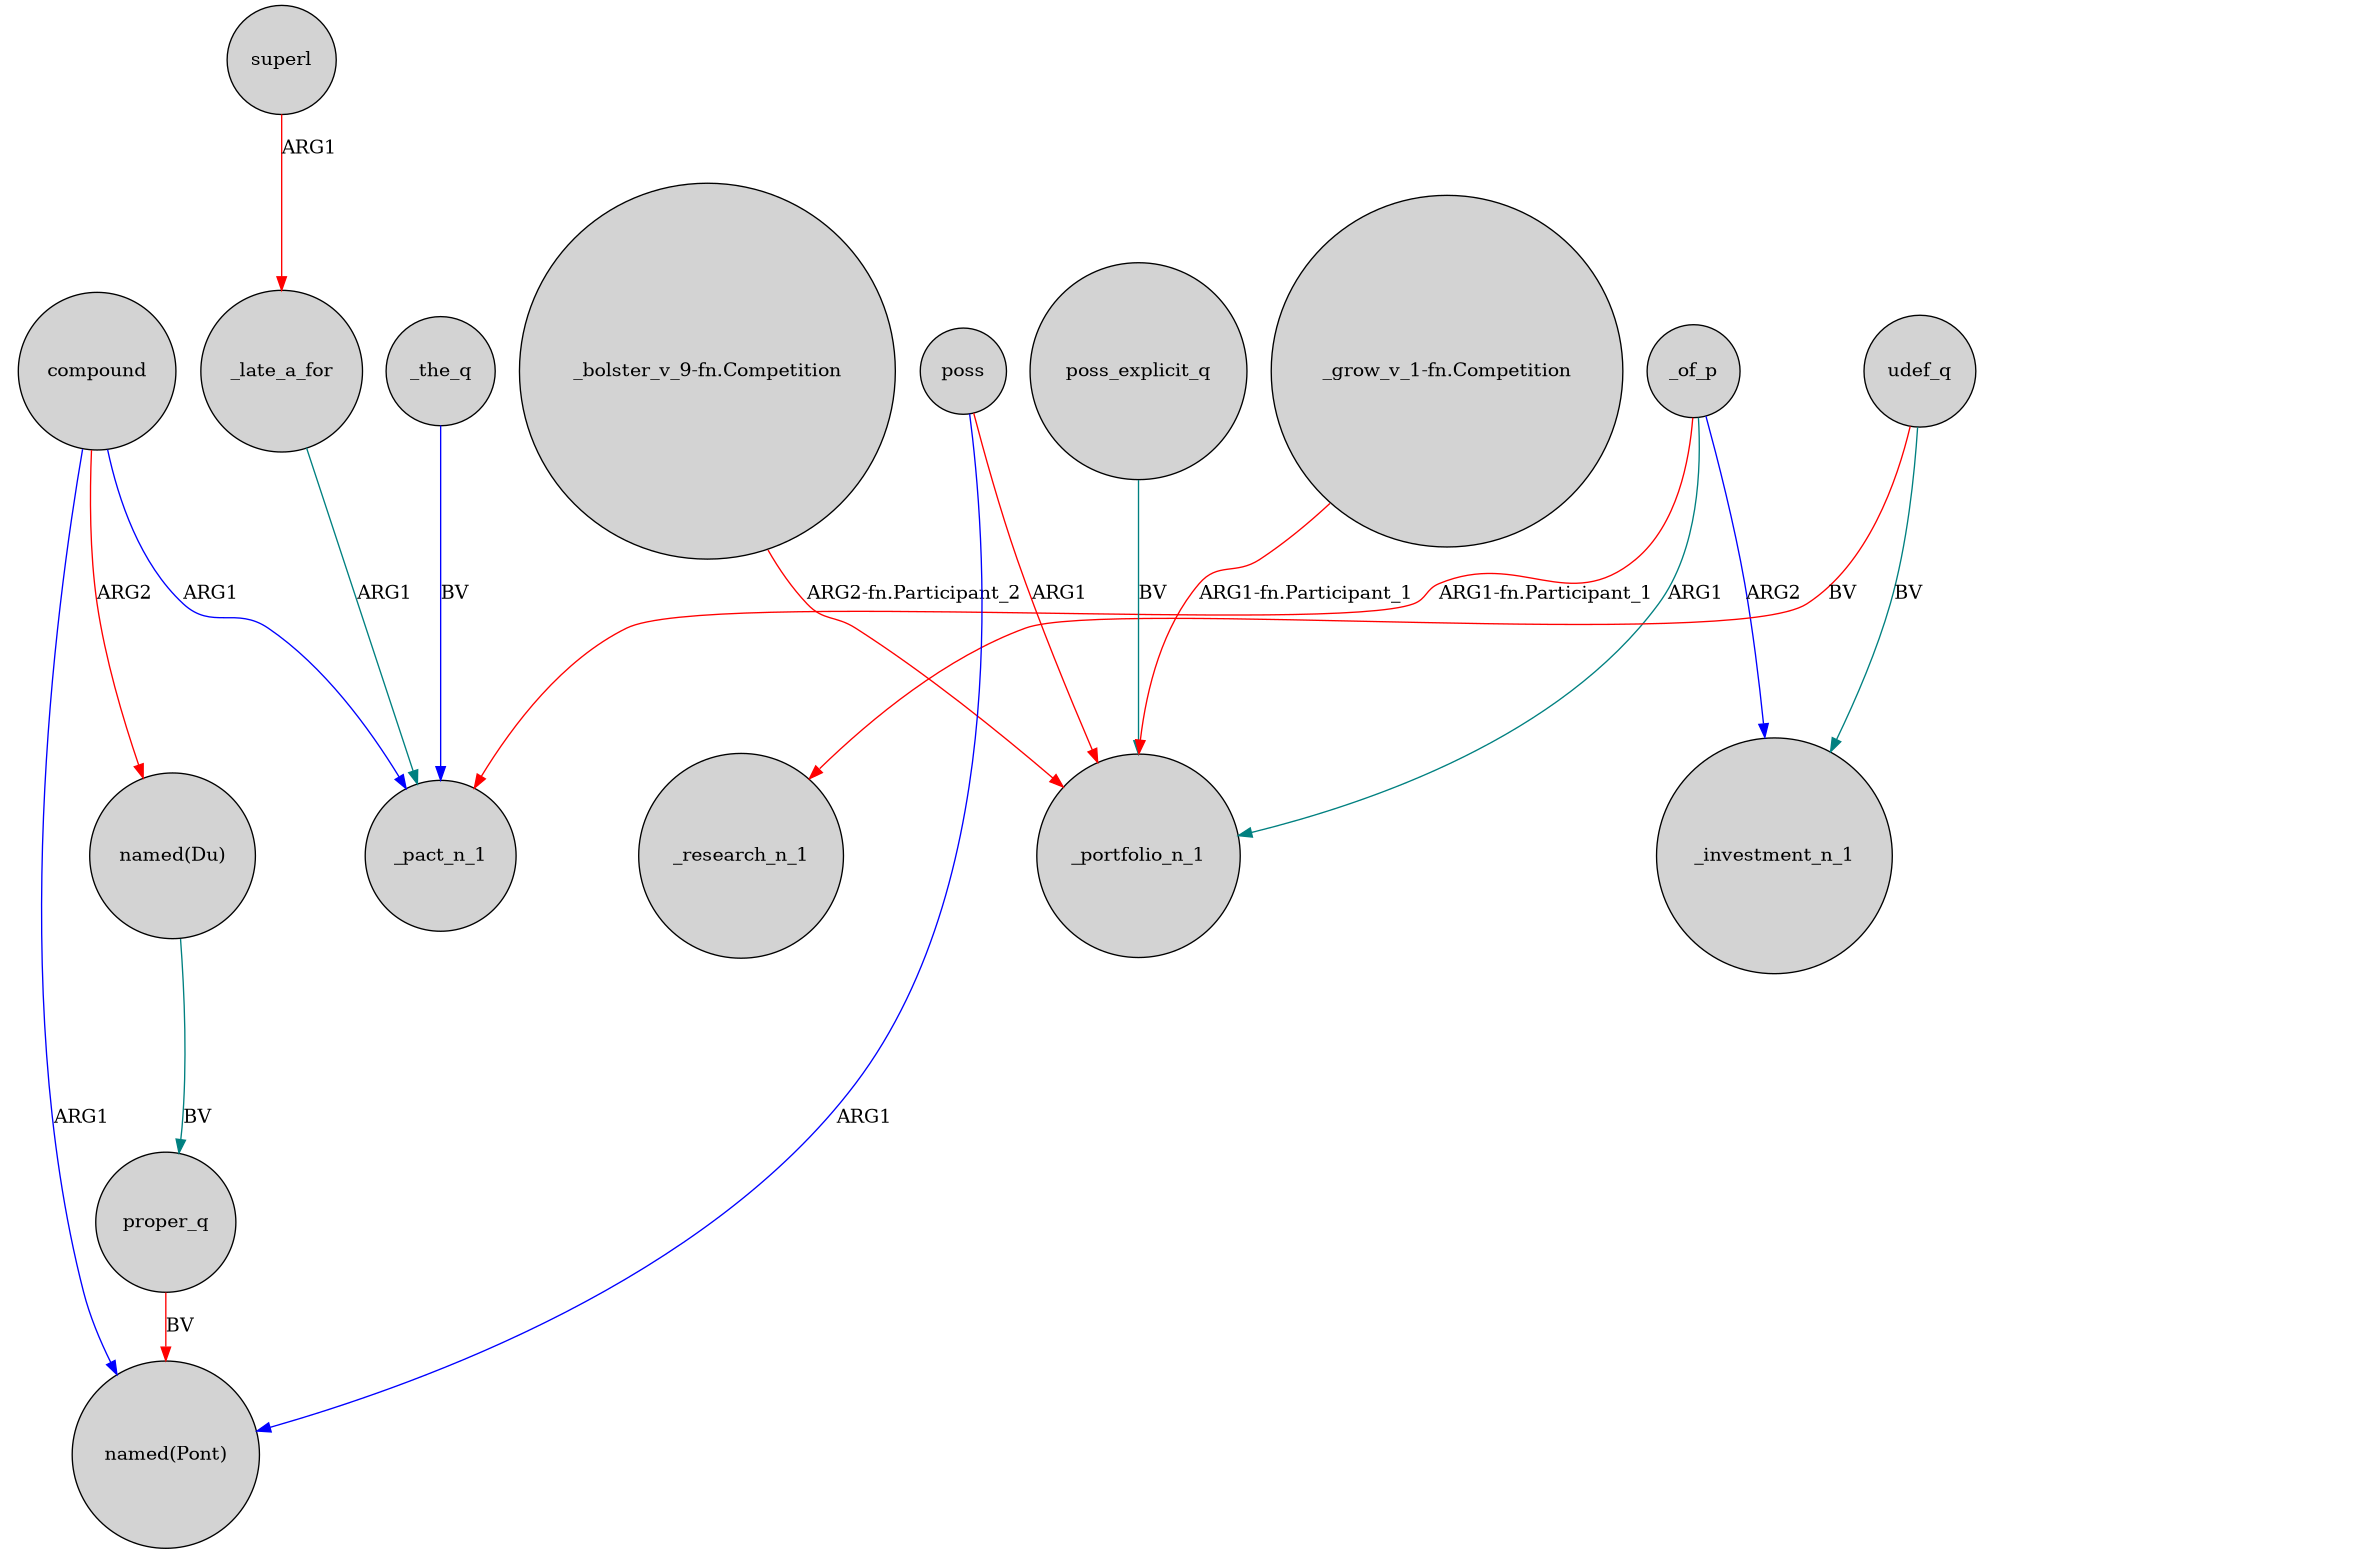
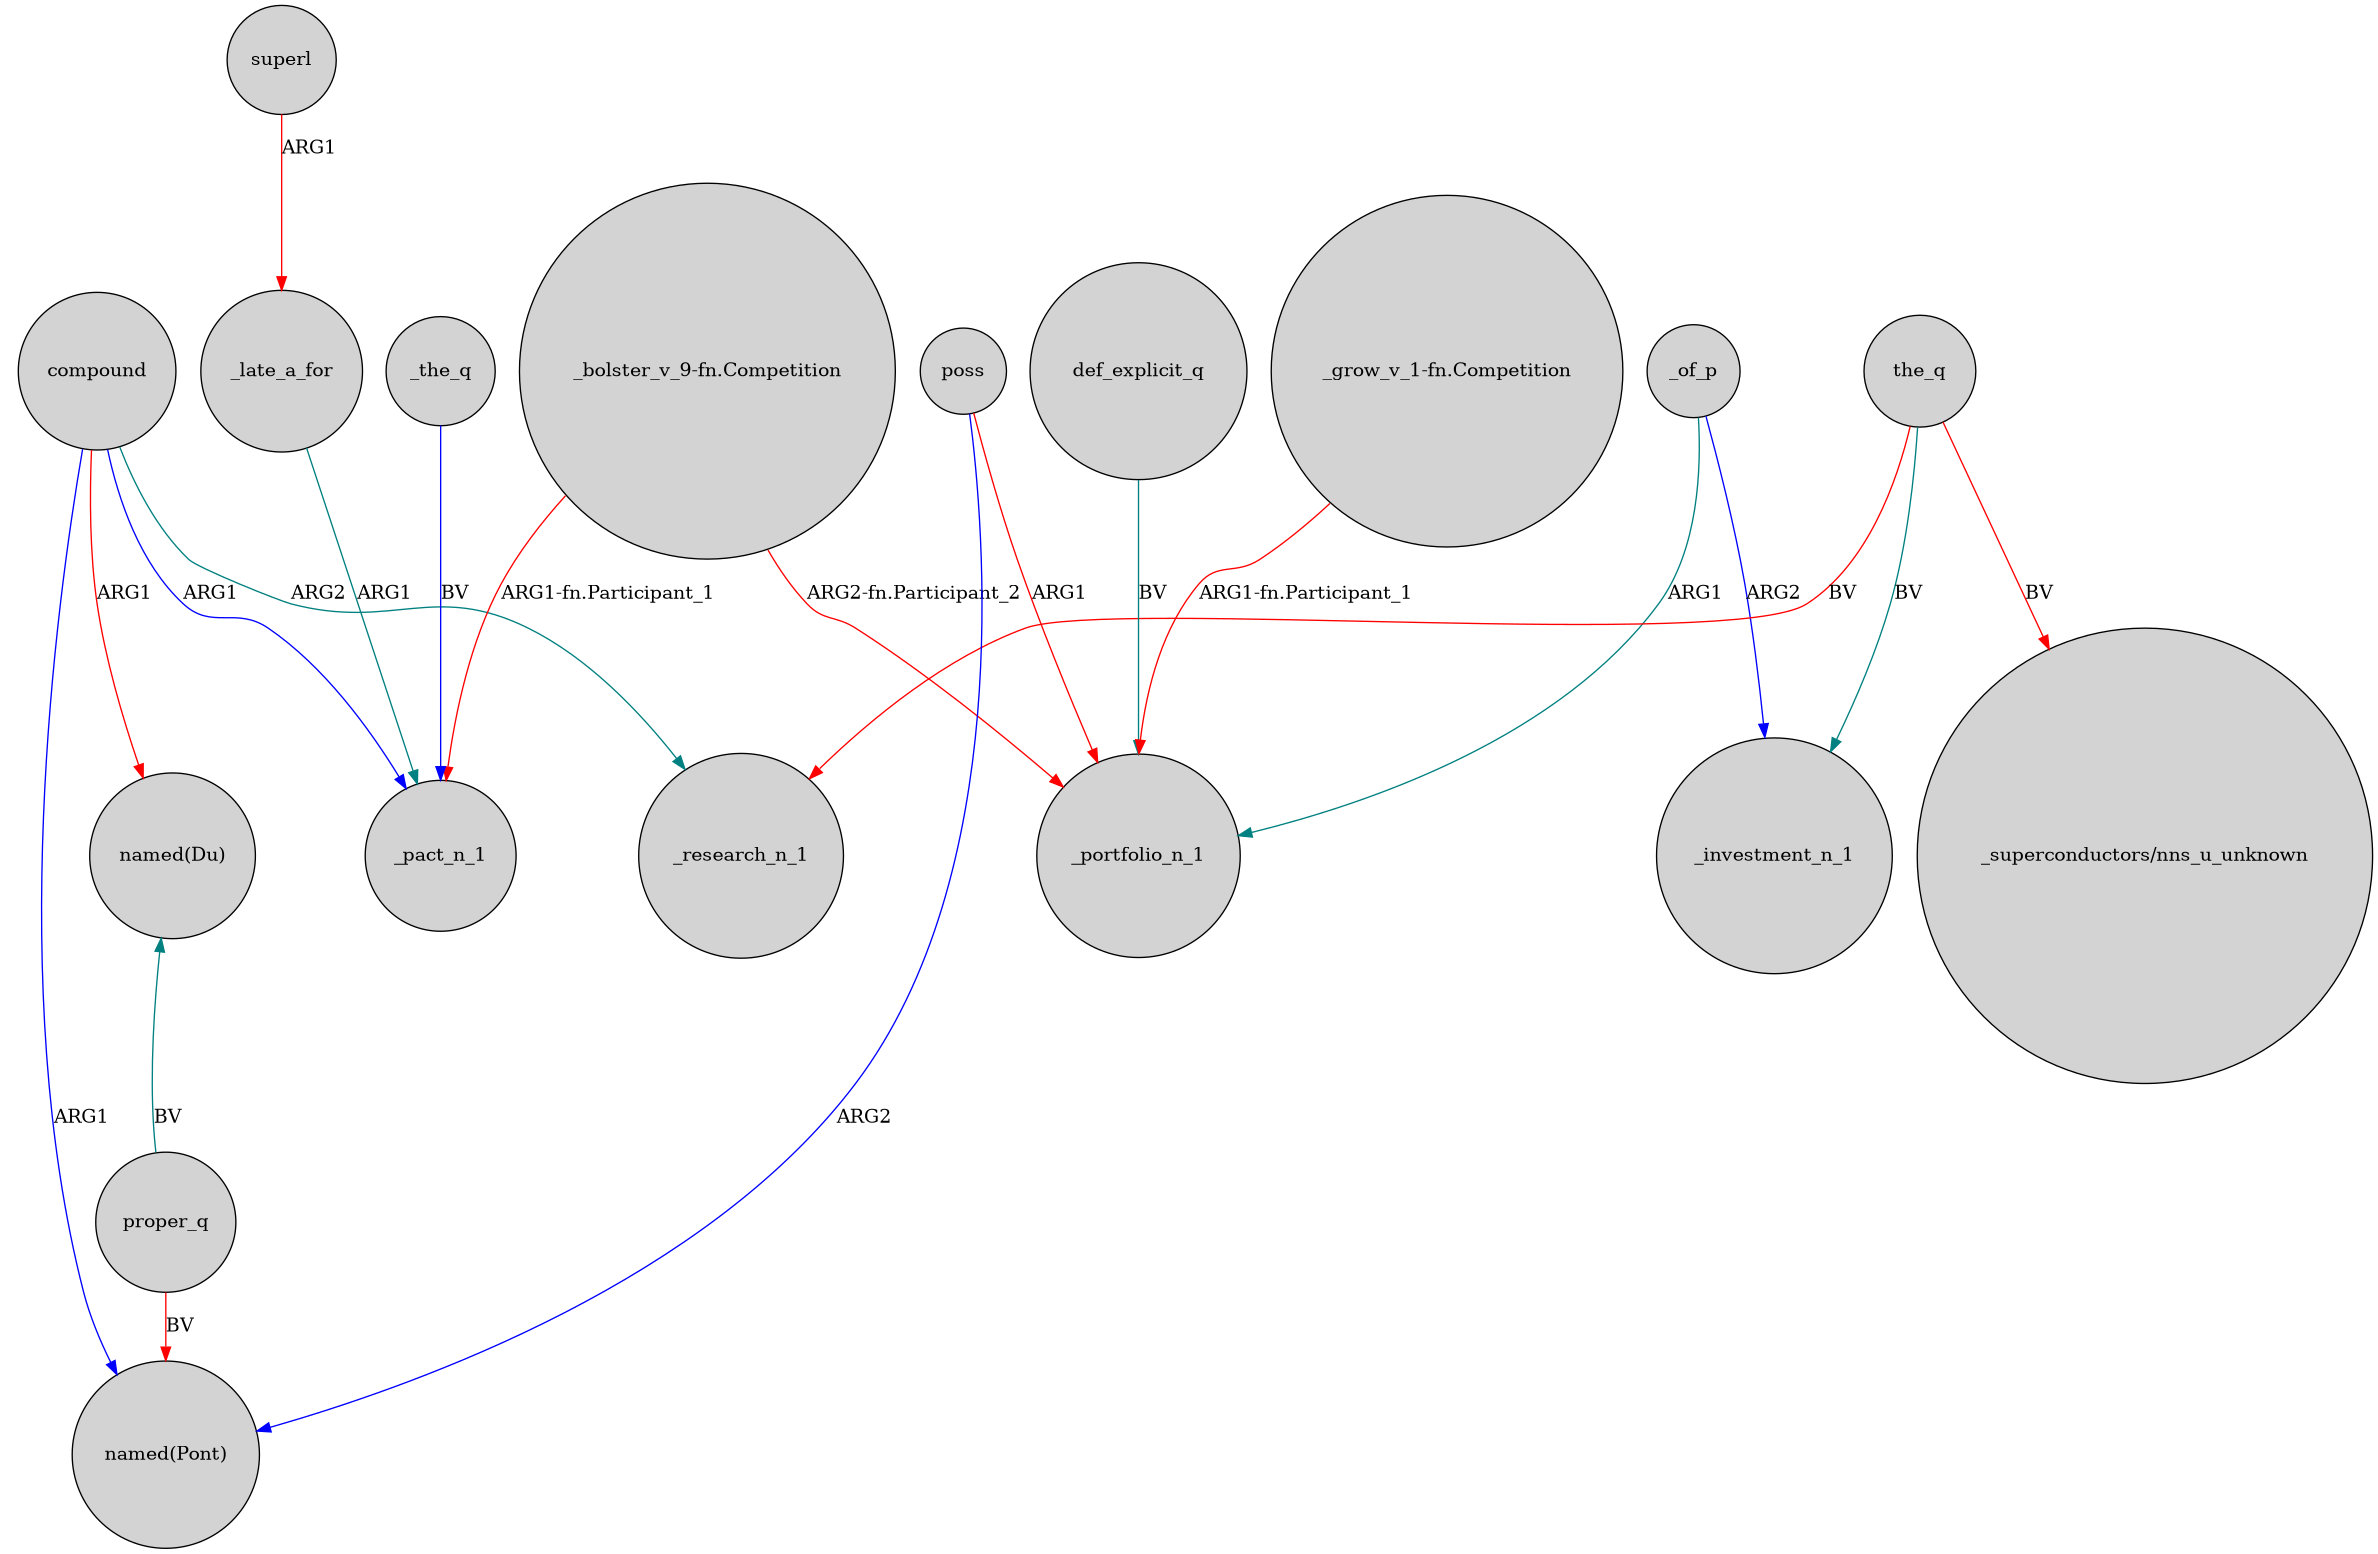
(1139, 371) -> (1139, 371)
(1920, 371) -> (1920, 371)
(125, 594) -> (125, 594)
none -> (388, 611)
(1007, 613) -> (484, 621)
none -> (2145, 856)
(185, 1039) -> (153, 1052)
(864, 1118) -> (864, 1118)
